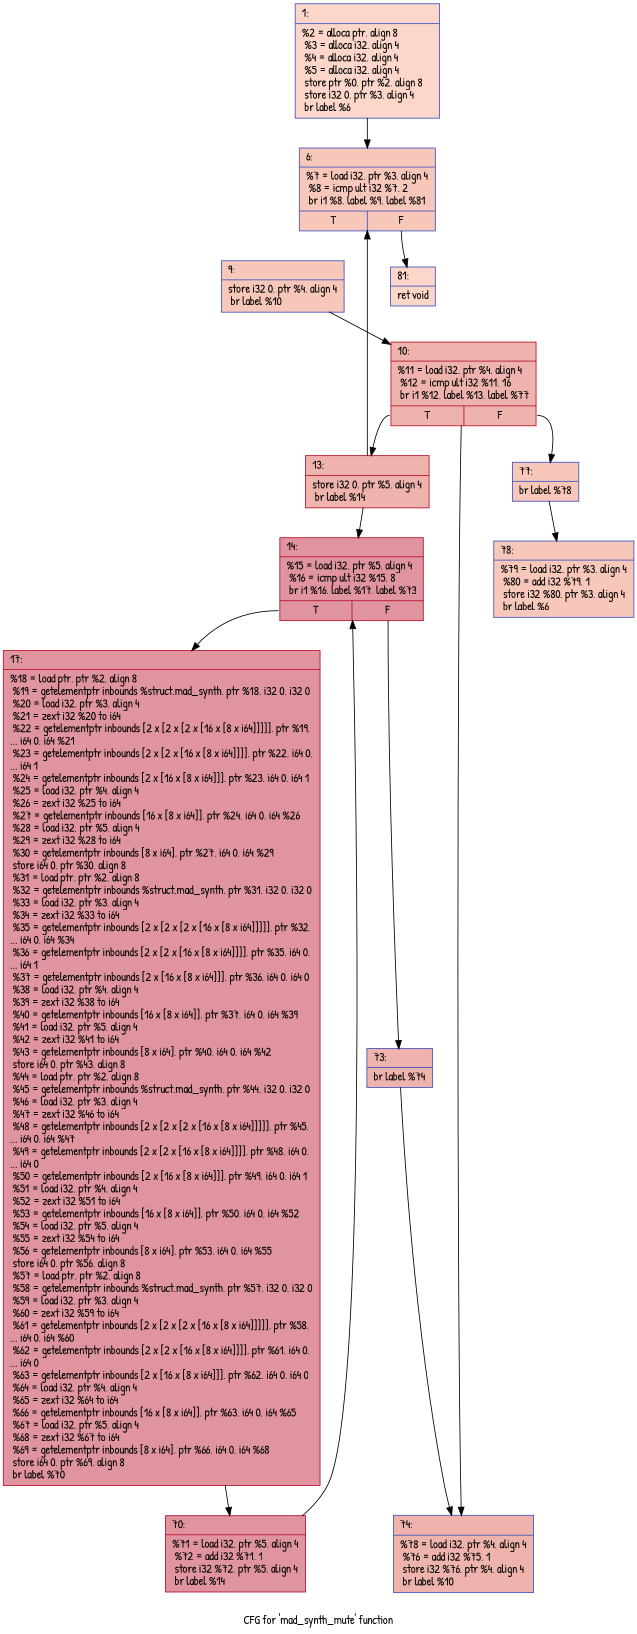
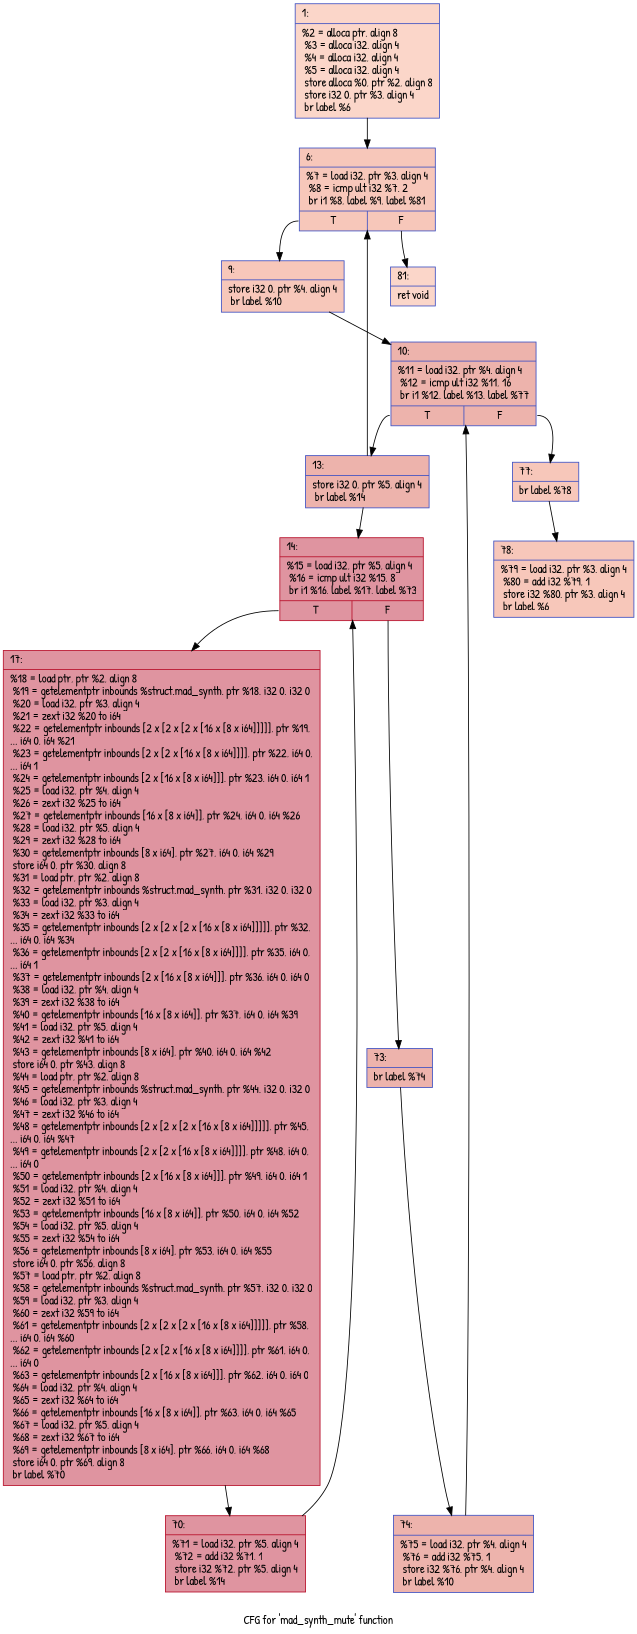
(362, 83) -> (367, 83)
none -> (283, 232)
(464, 384) -> (464, 384)
(367, 482) -> (367, 482)
(458, 966) -> (469, 975)
(464, 1545) -> (464, 1545)
